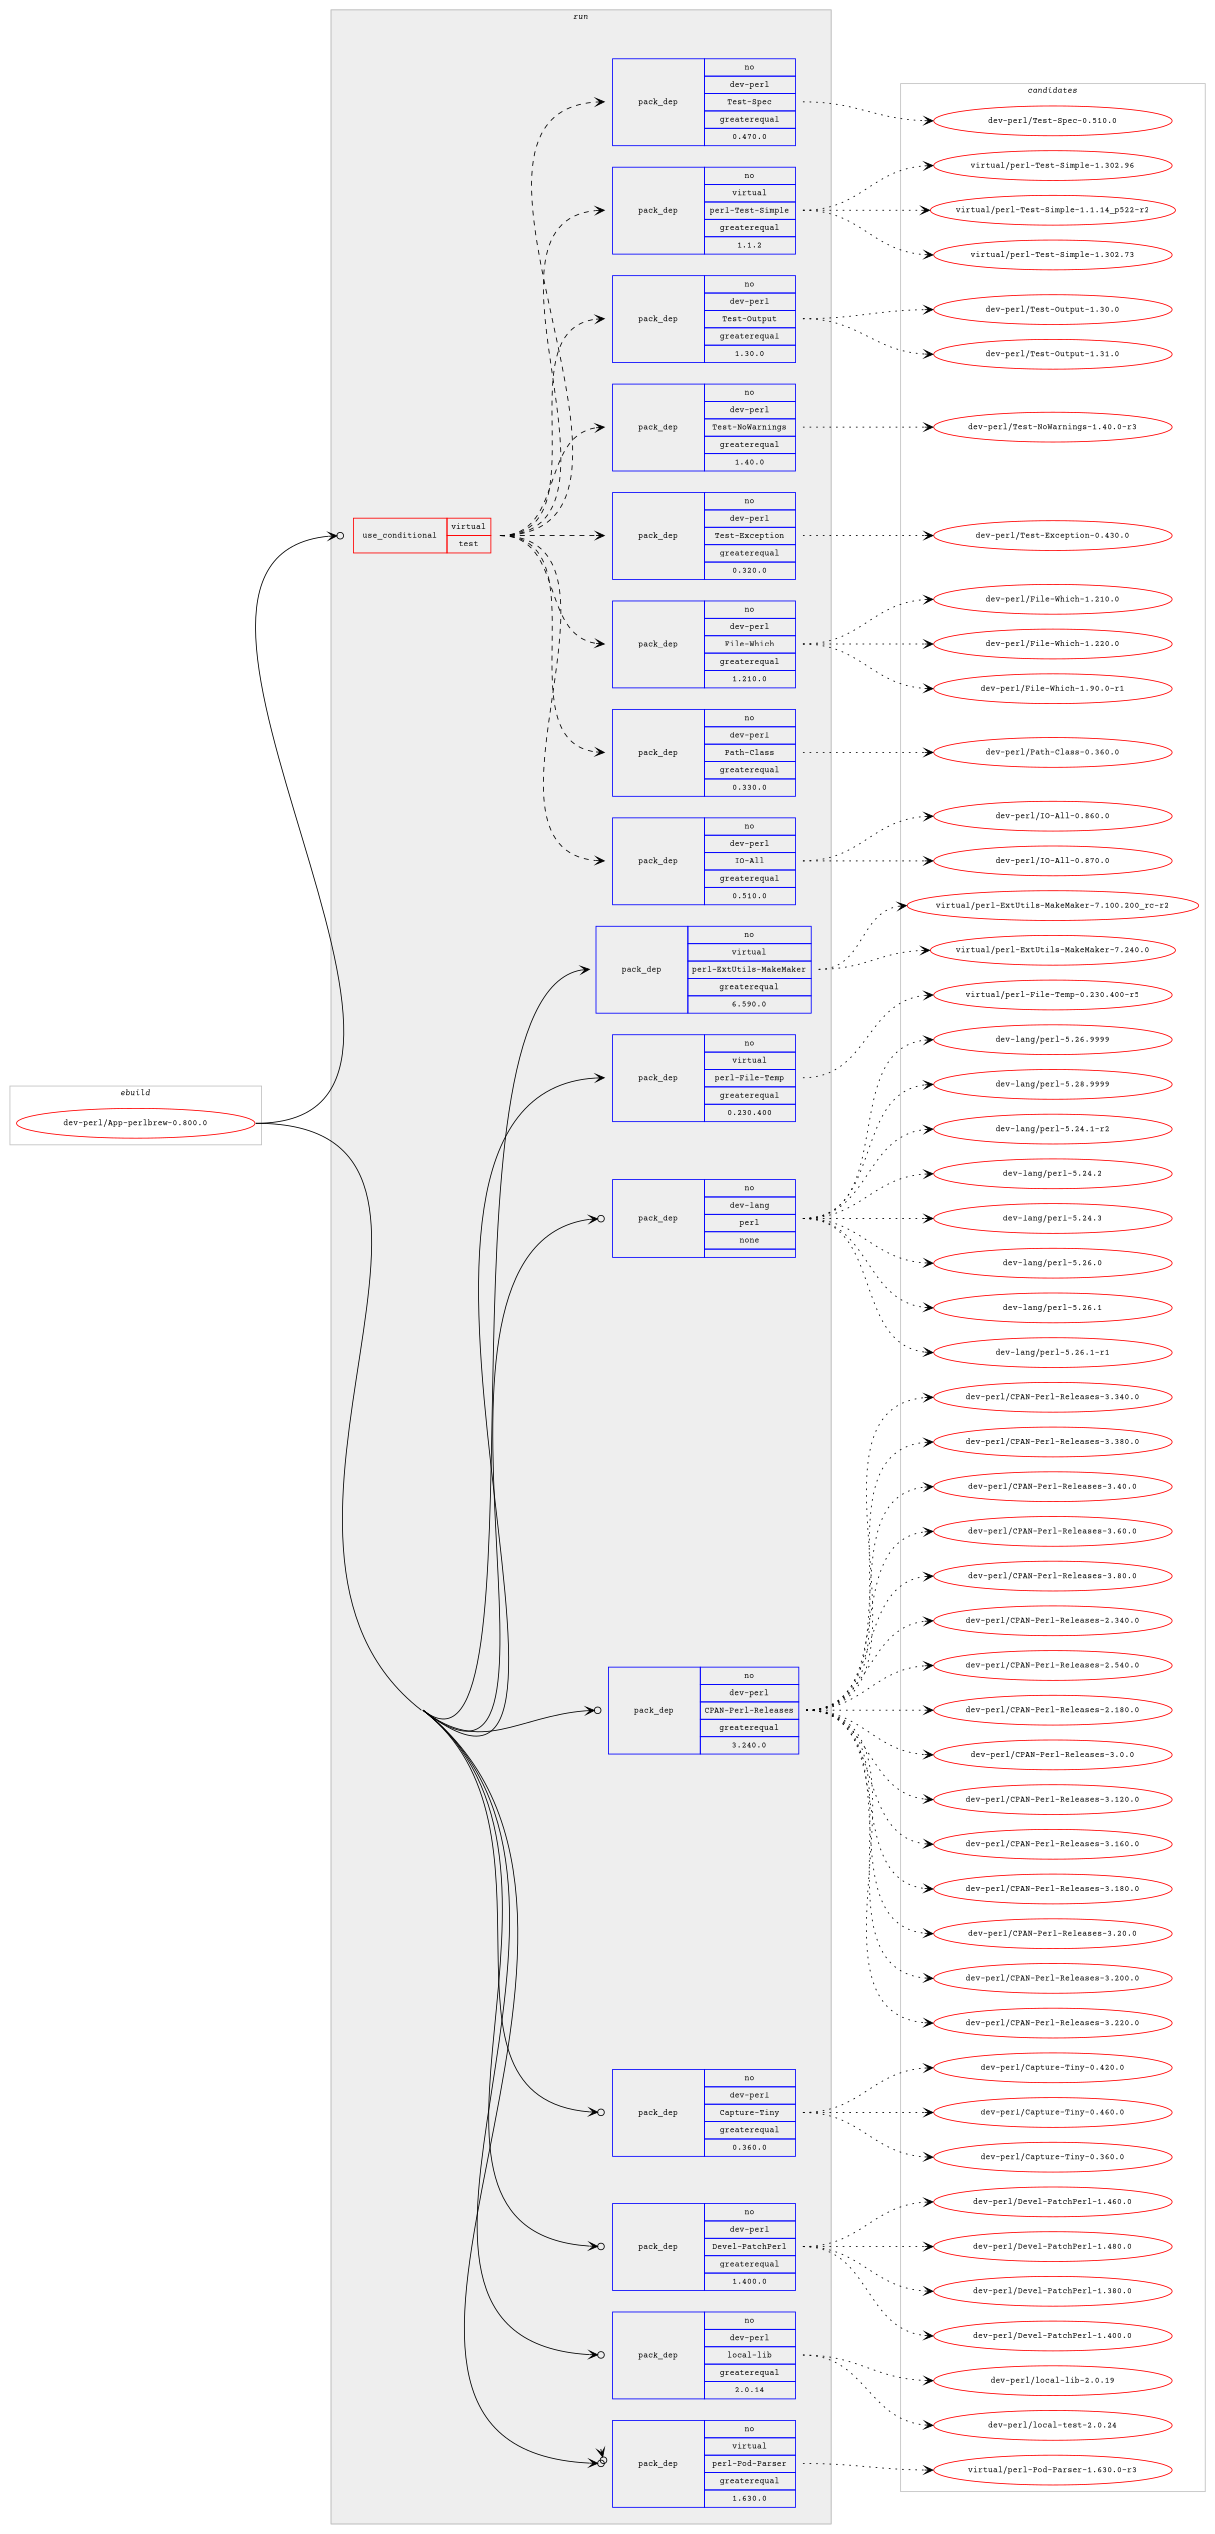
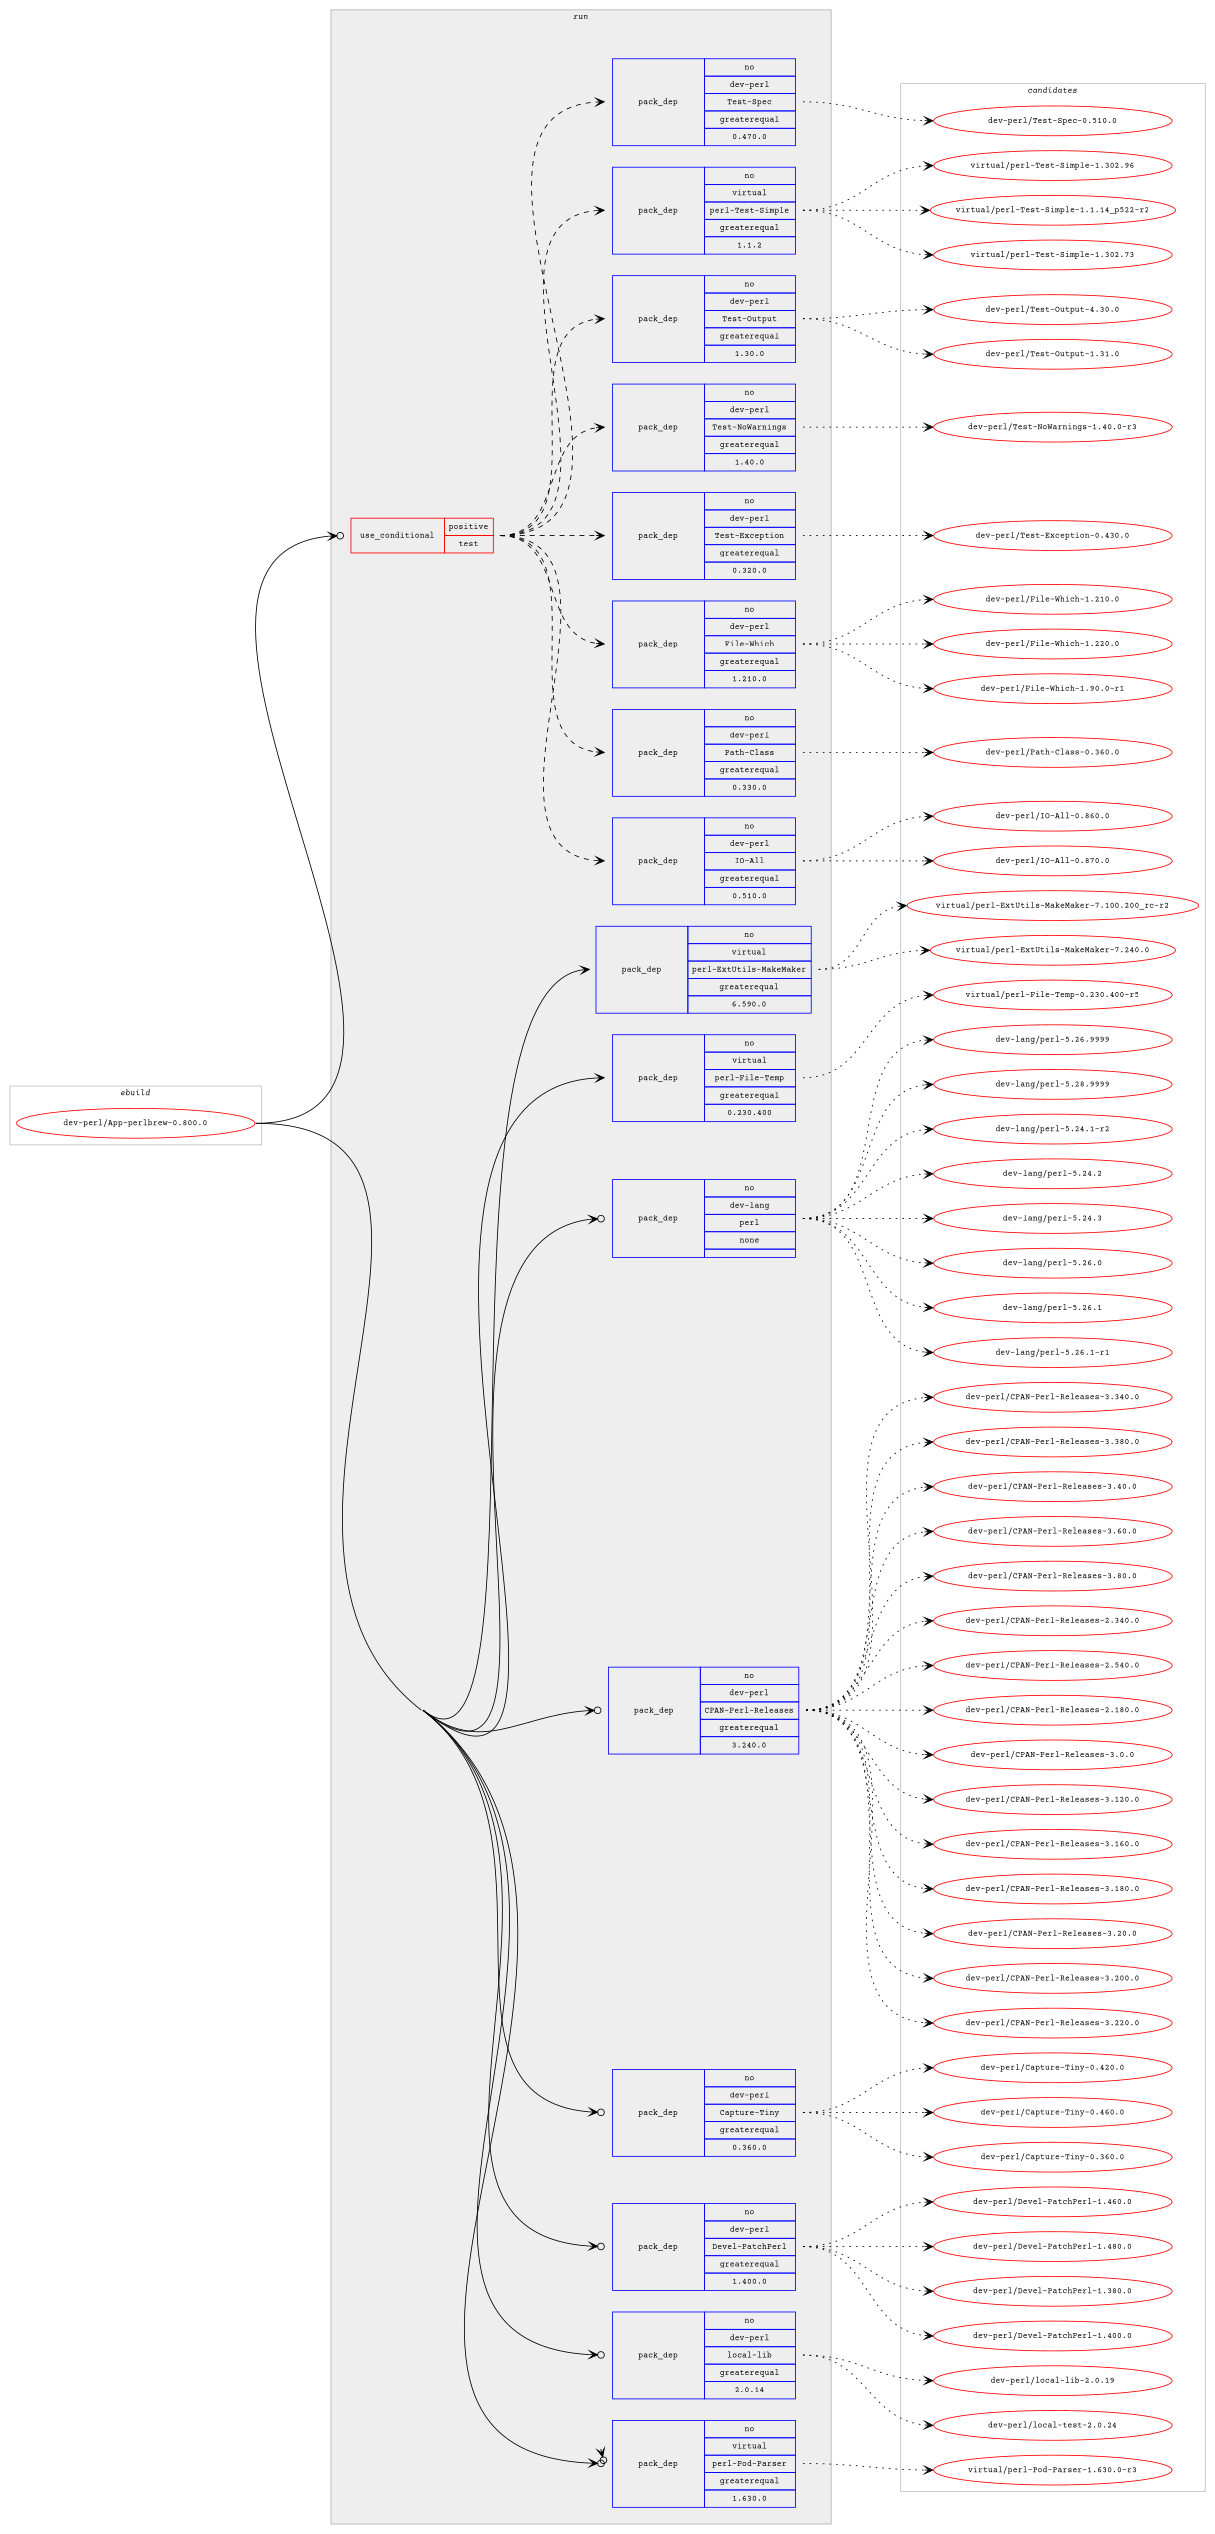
(1053, 310) -> (1053, 310)
(469, 526) -> (469, 526)
